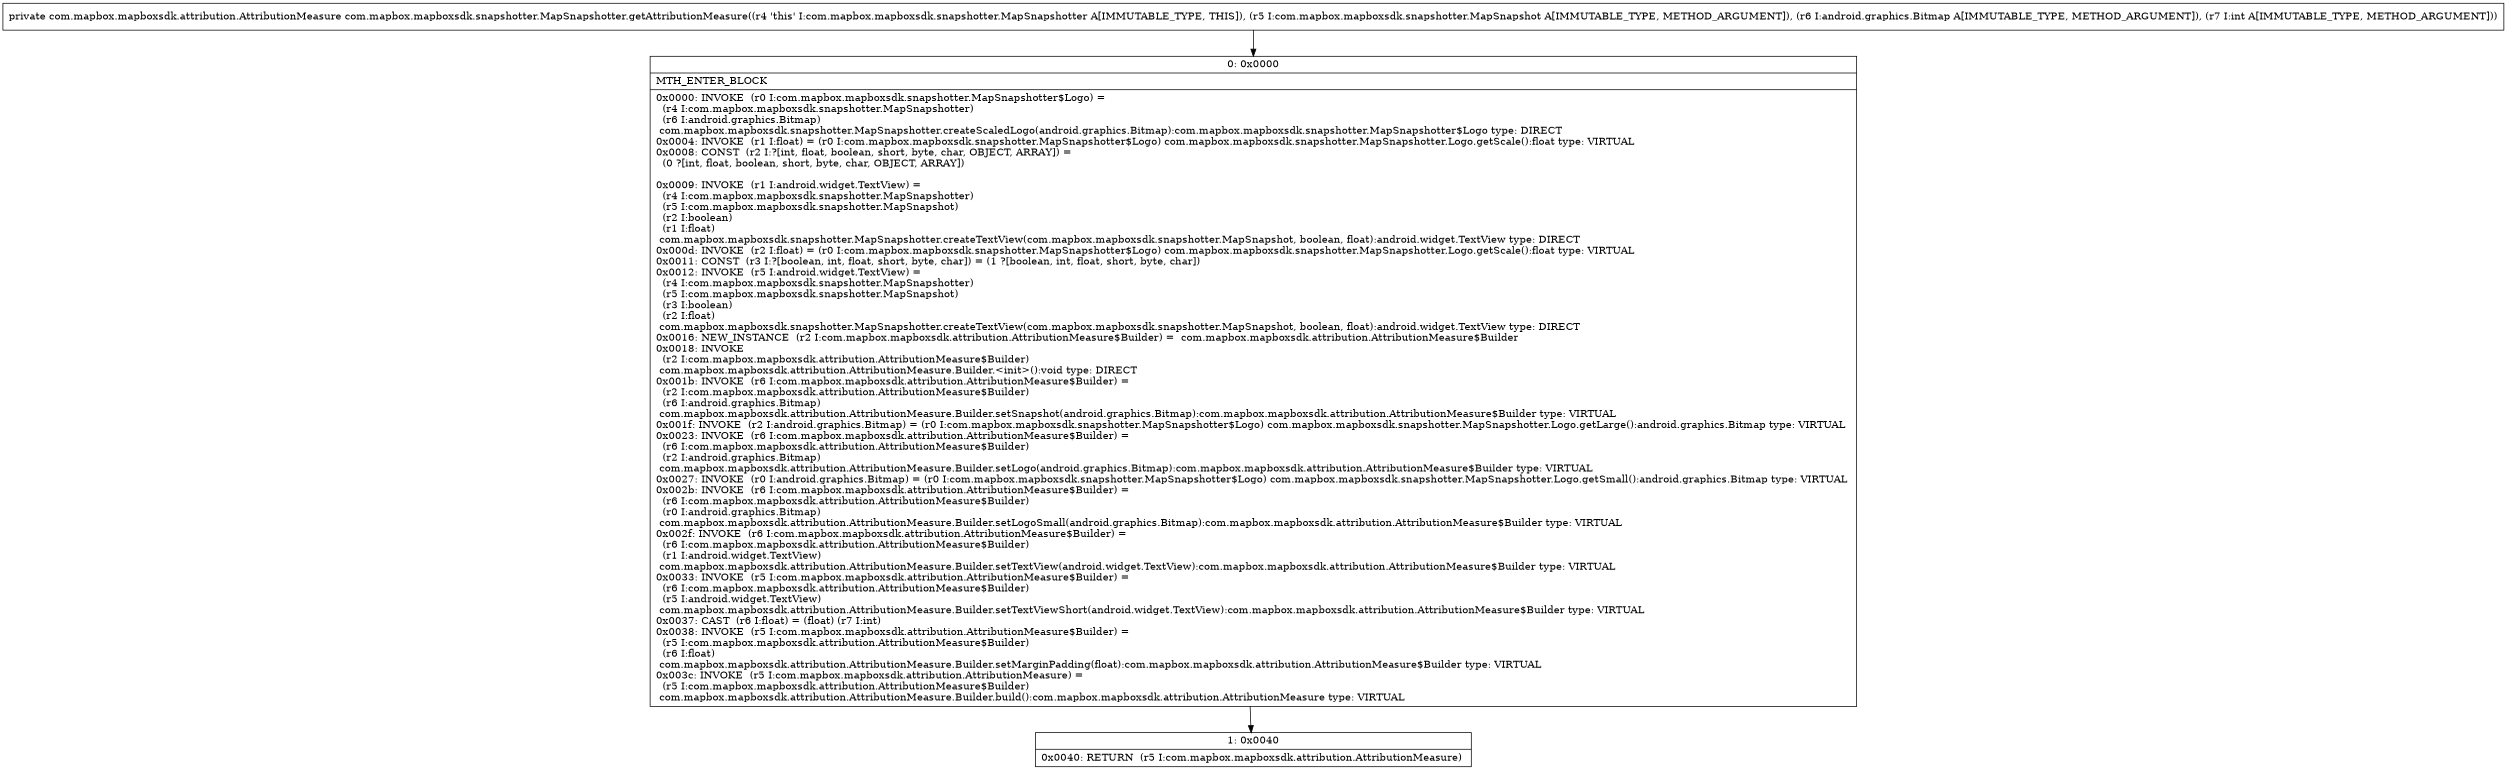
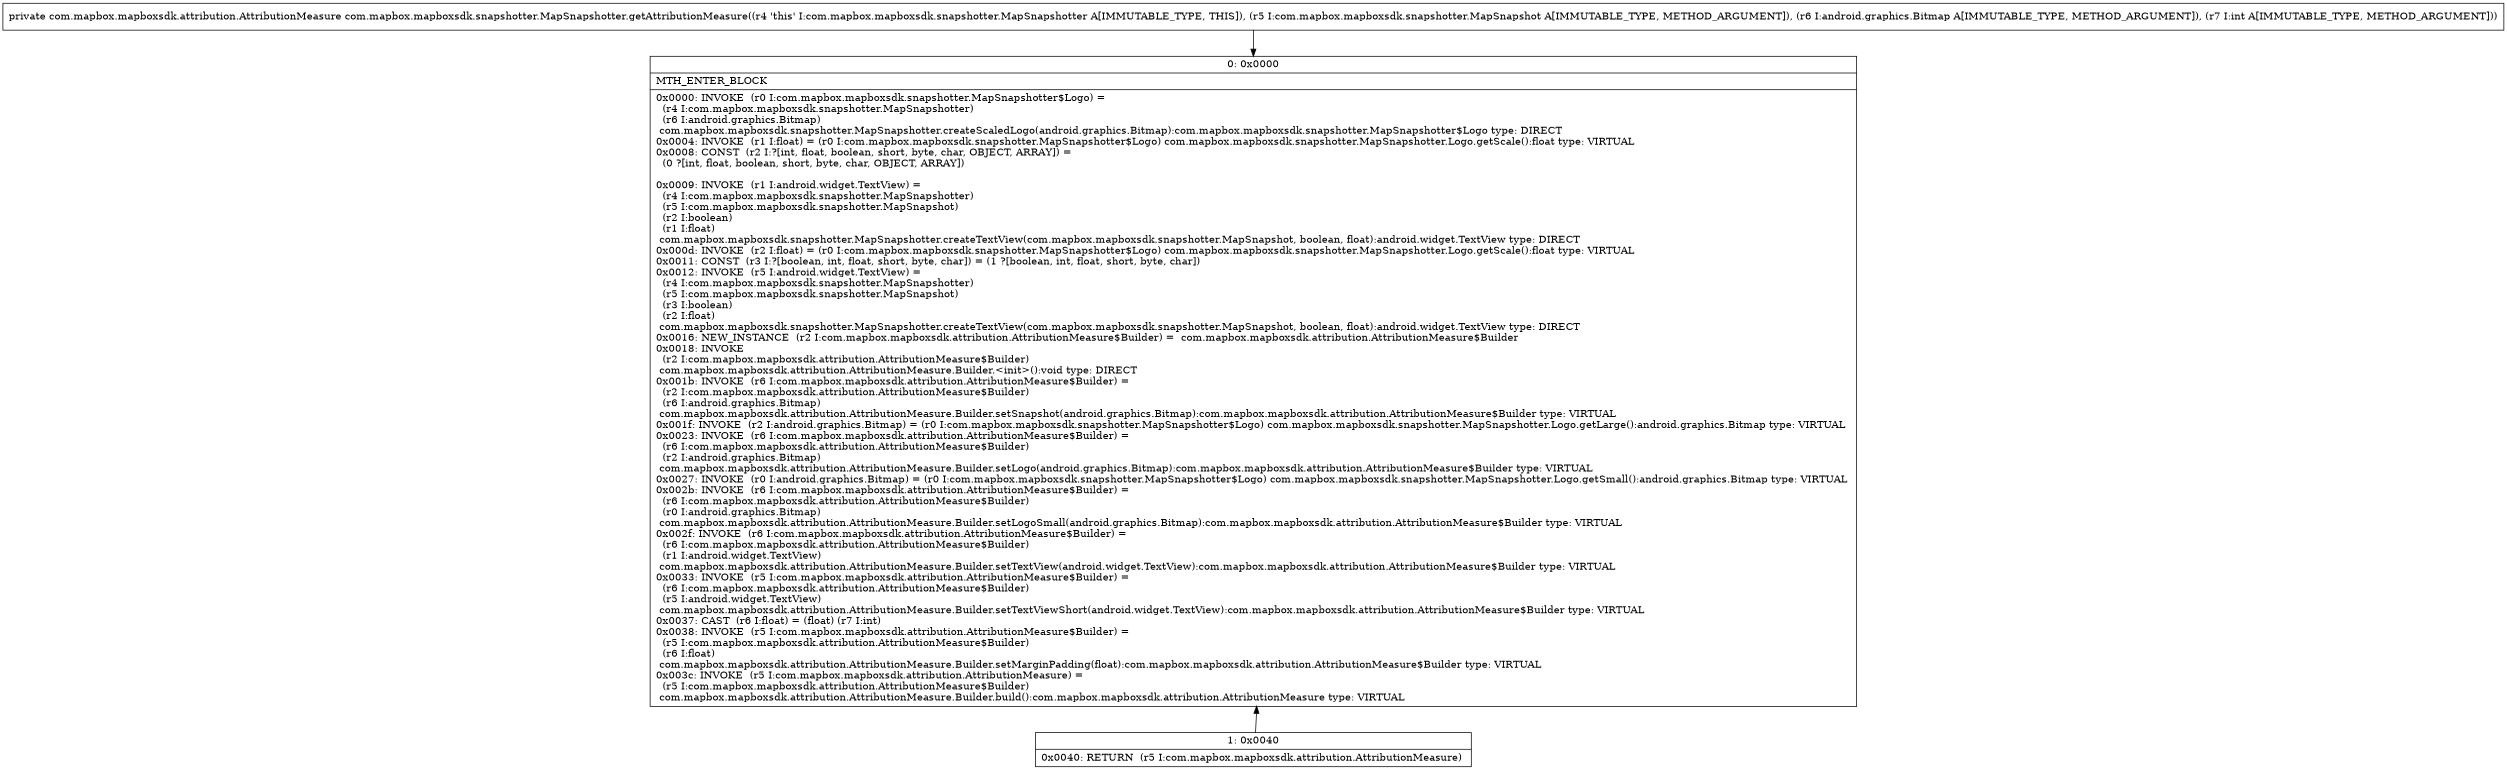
(1250, 716) -> (1256, 723)
